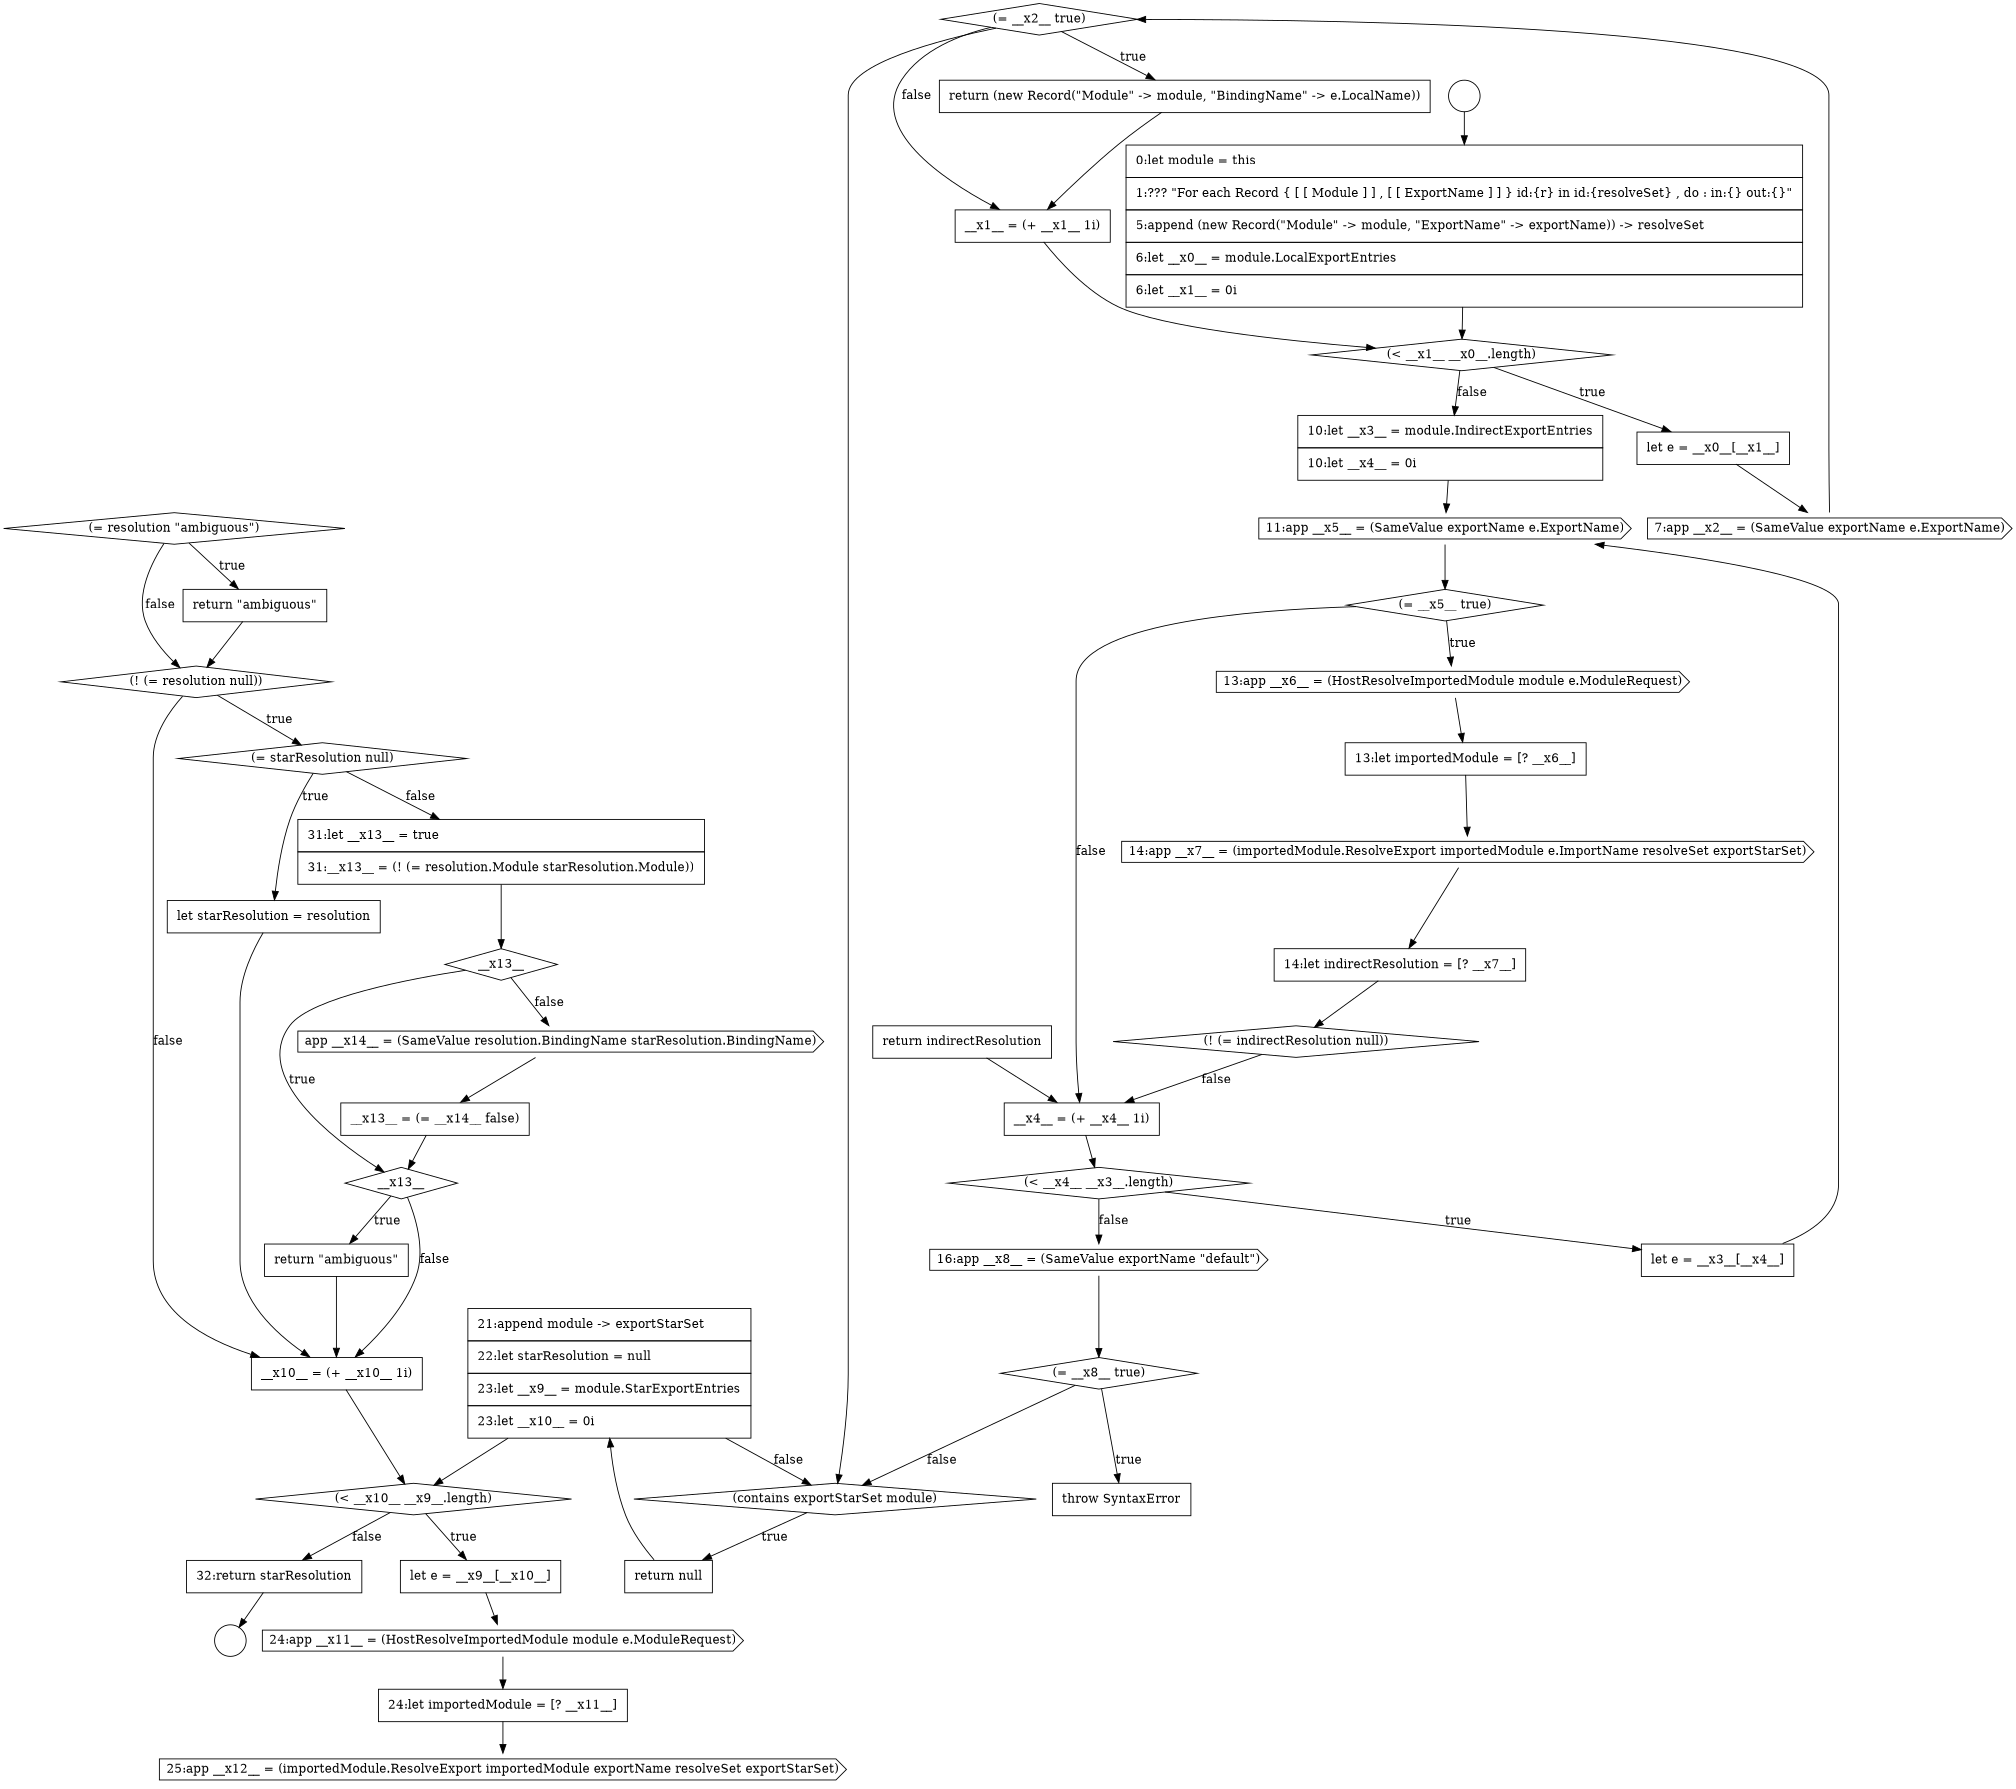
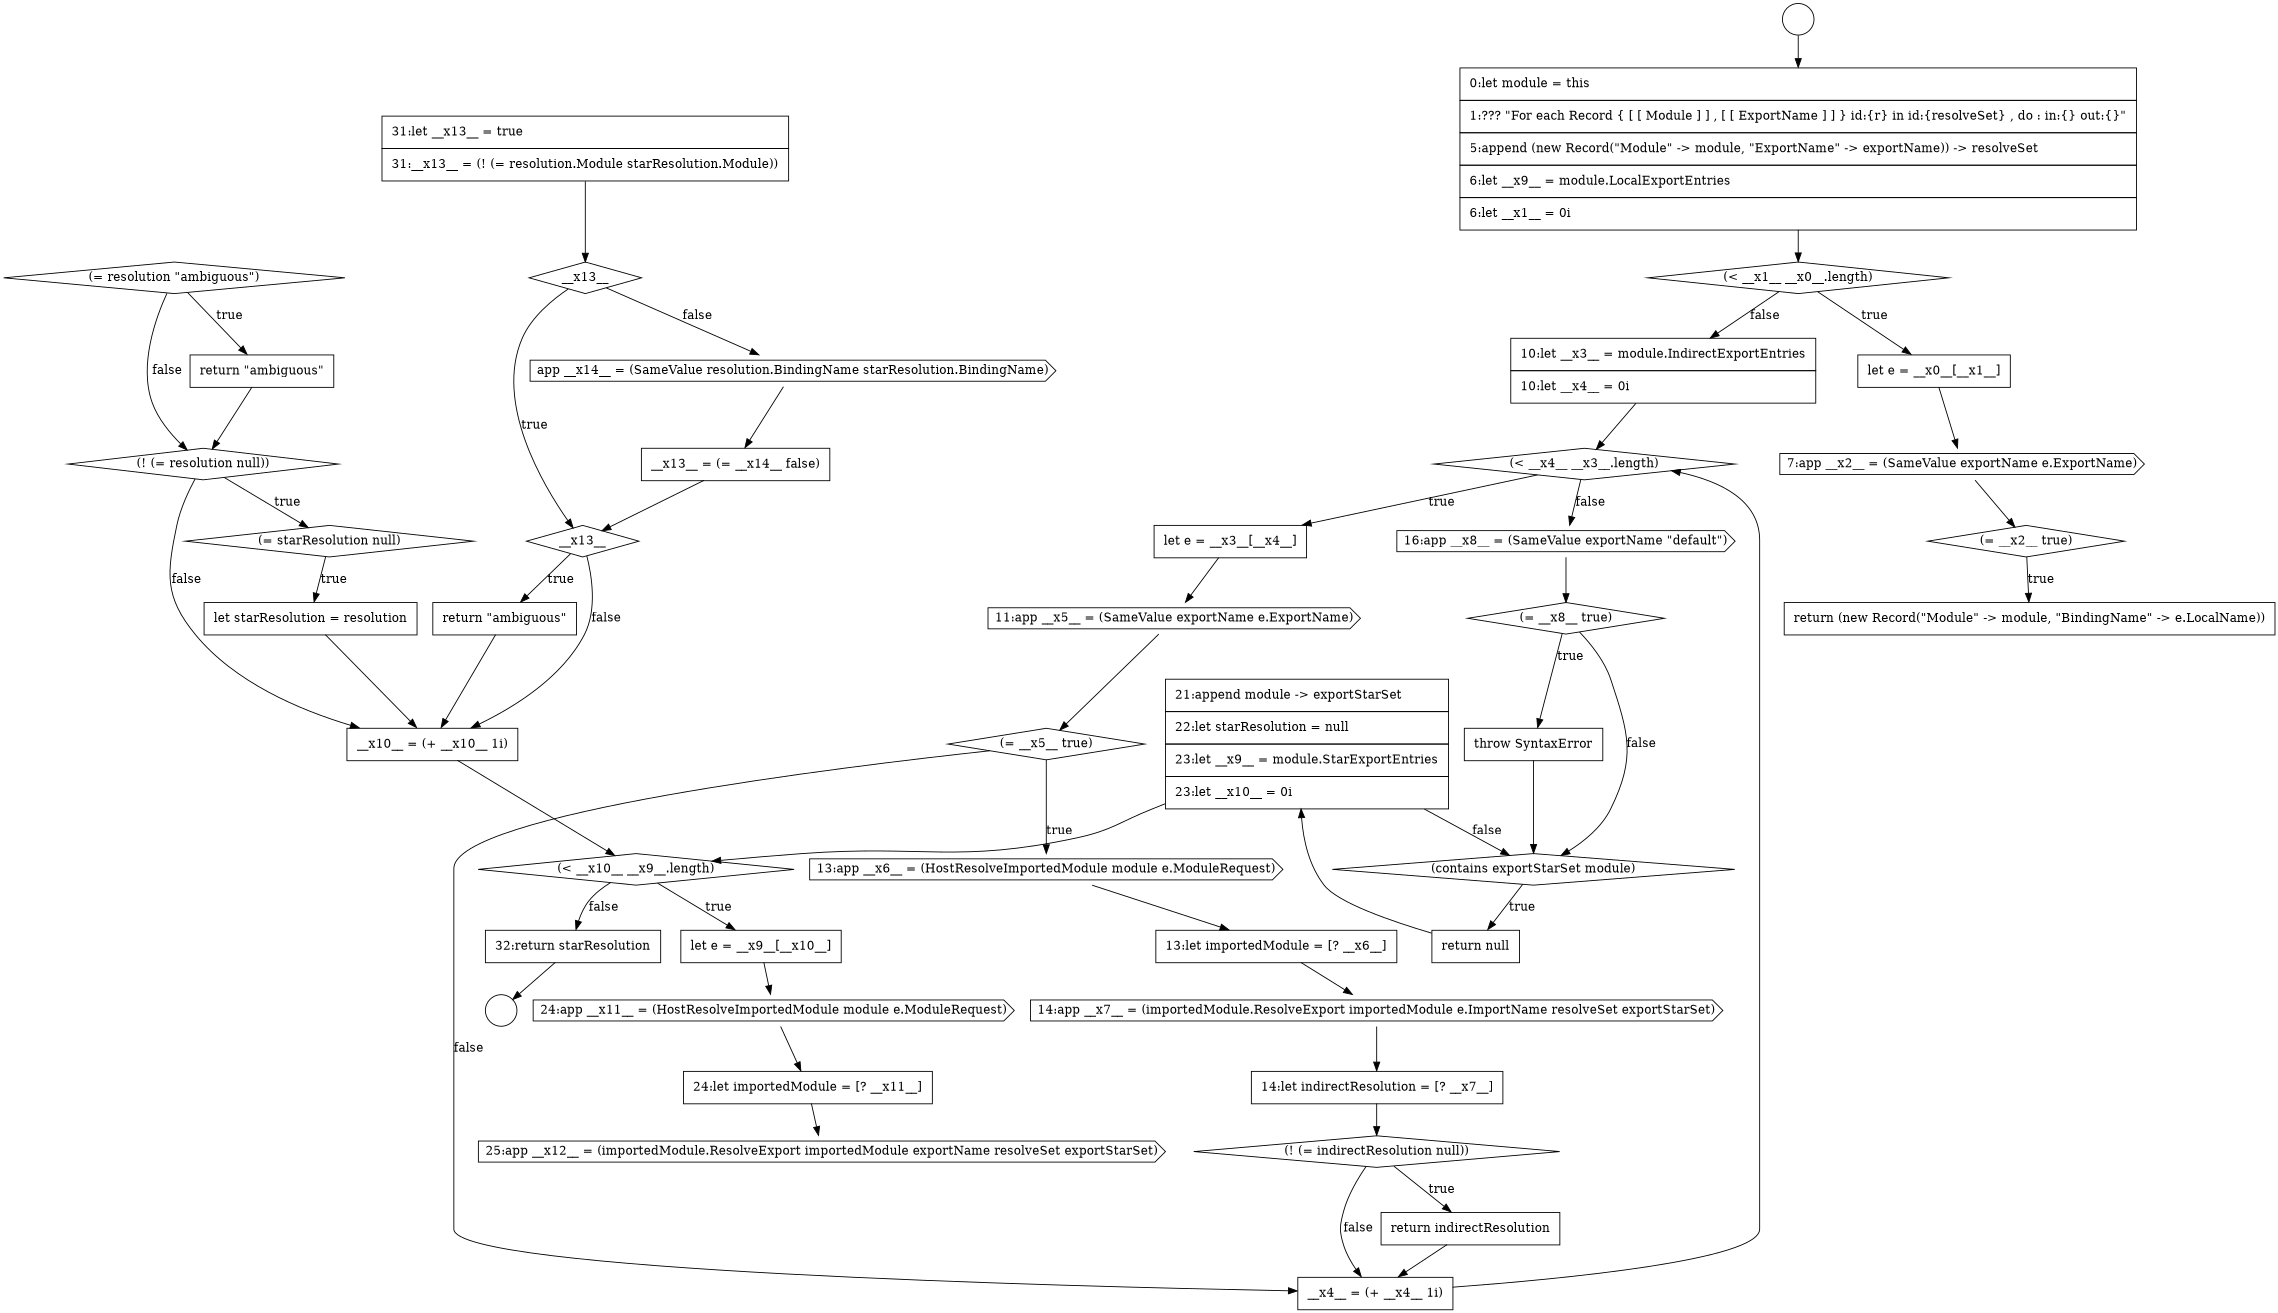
(1032, 226) -> none
(1266, 258) -> (1600, 181)
(1447, 492) -> (1619, 423)
(848, 701) -> (1534, 802)
(389, 794) -> none
none -> (1419, 1186)
